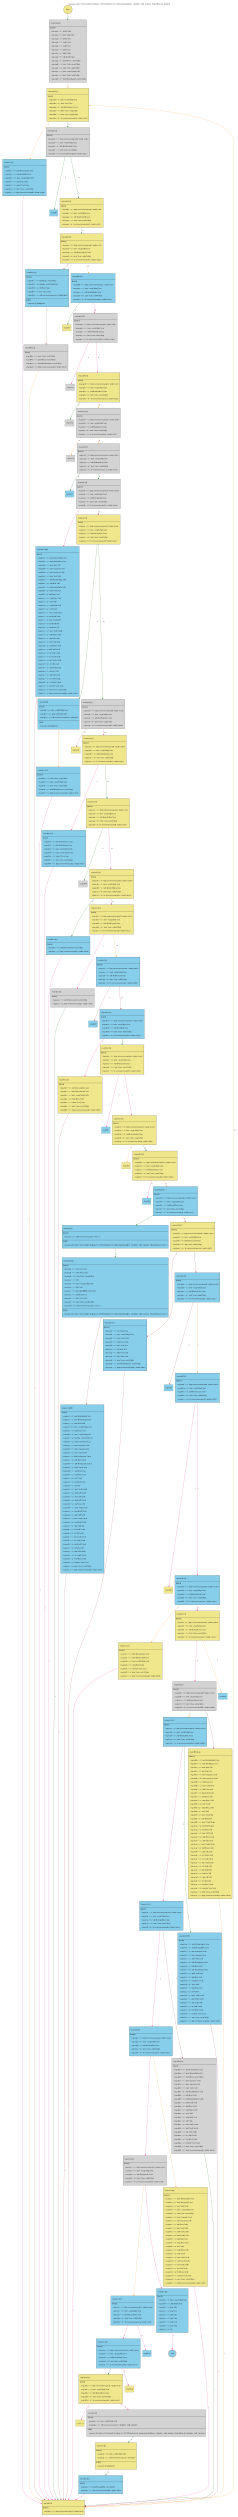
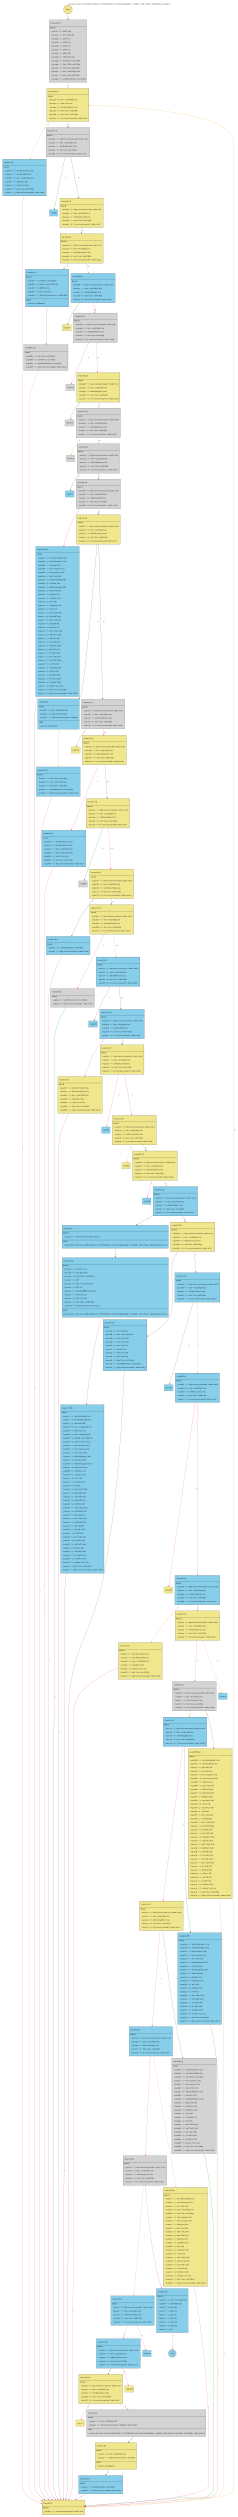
(161, 1916) -> (161, 1916)
